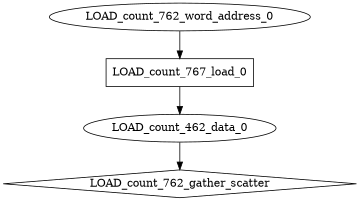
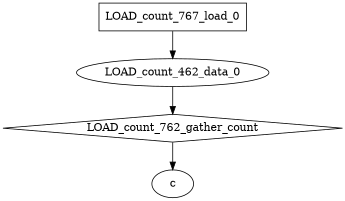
(180, 17) -> none
none -> (173, 184)
(180, 184) -> (173, 128)
